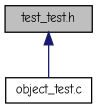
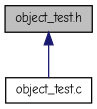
(49, 19) -> (49, 19)
